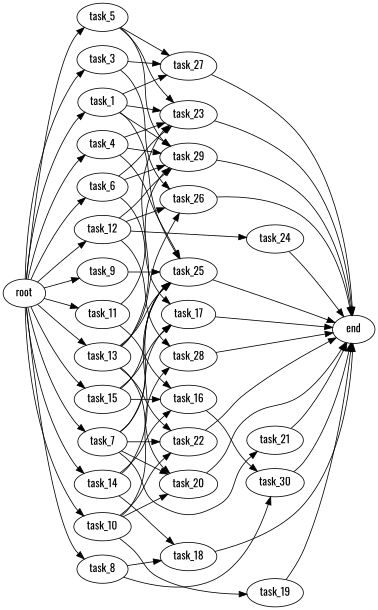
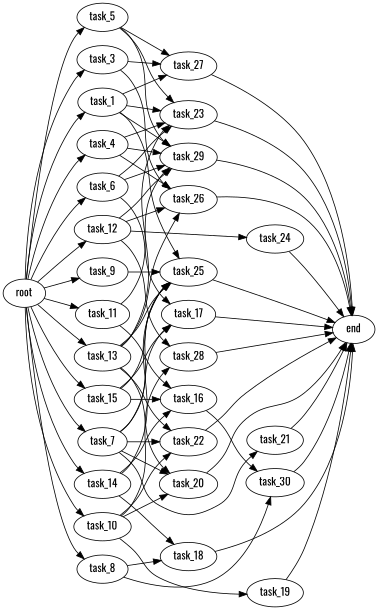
(151, 201) -> (140, 168)
